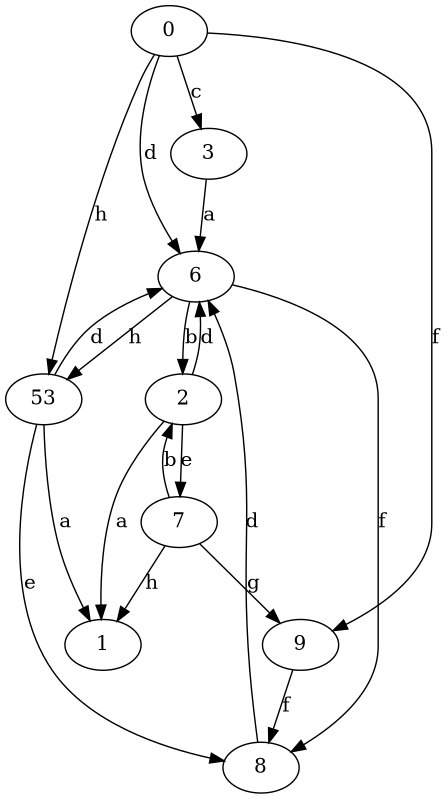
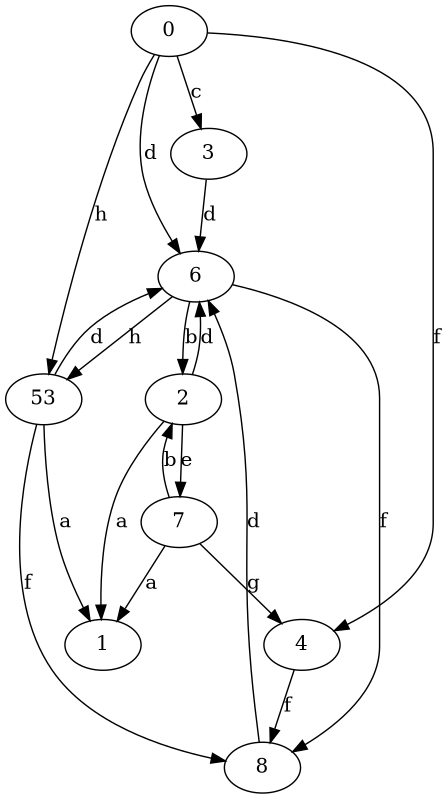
(210, 215) -> (210, 215)
(30, 583) -> (28, 583)
(152, 583) -> (152, 583)
(301, 645) -> (302, 645)
